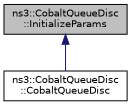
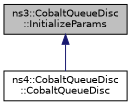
(66, 86) -> (66, 86)
